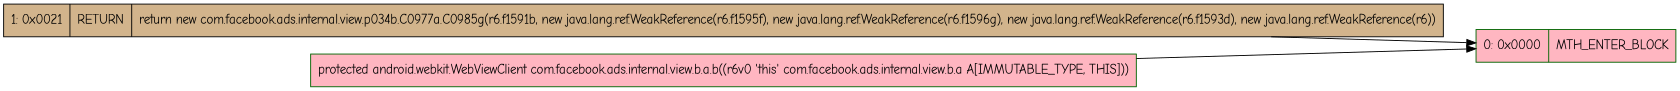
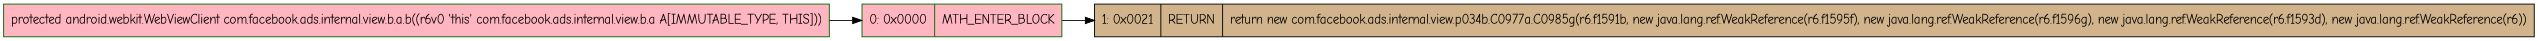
(1369, 40) -> (1074, 20)
